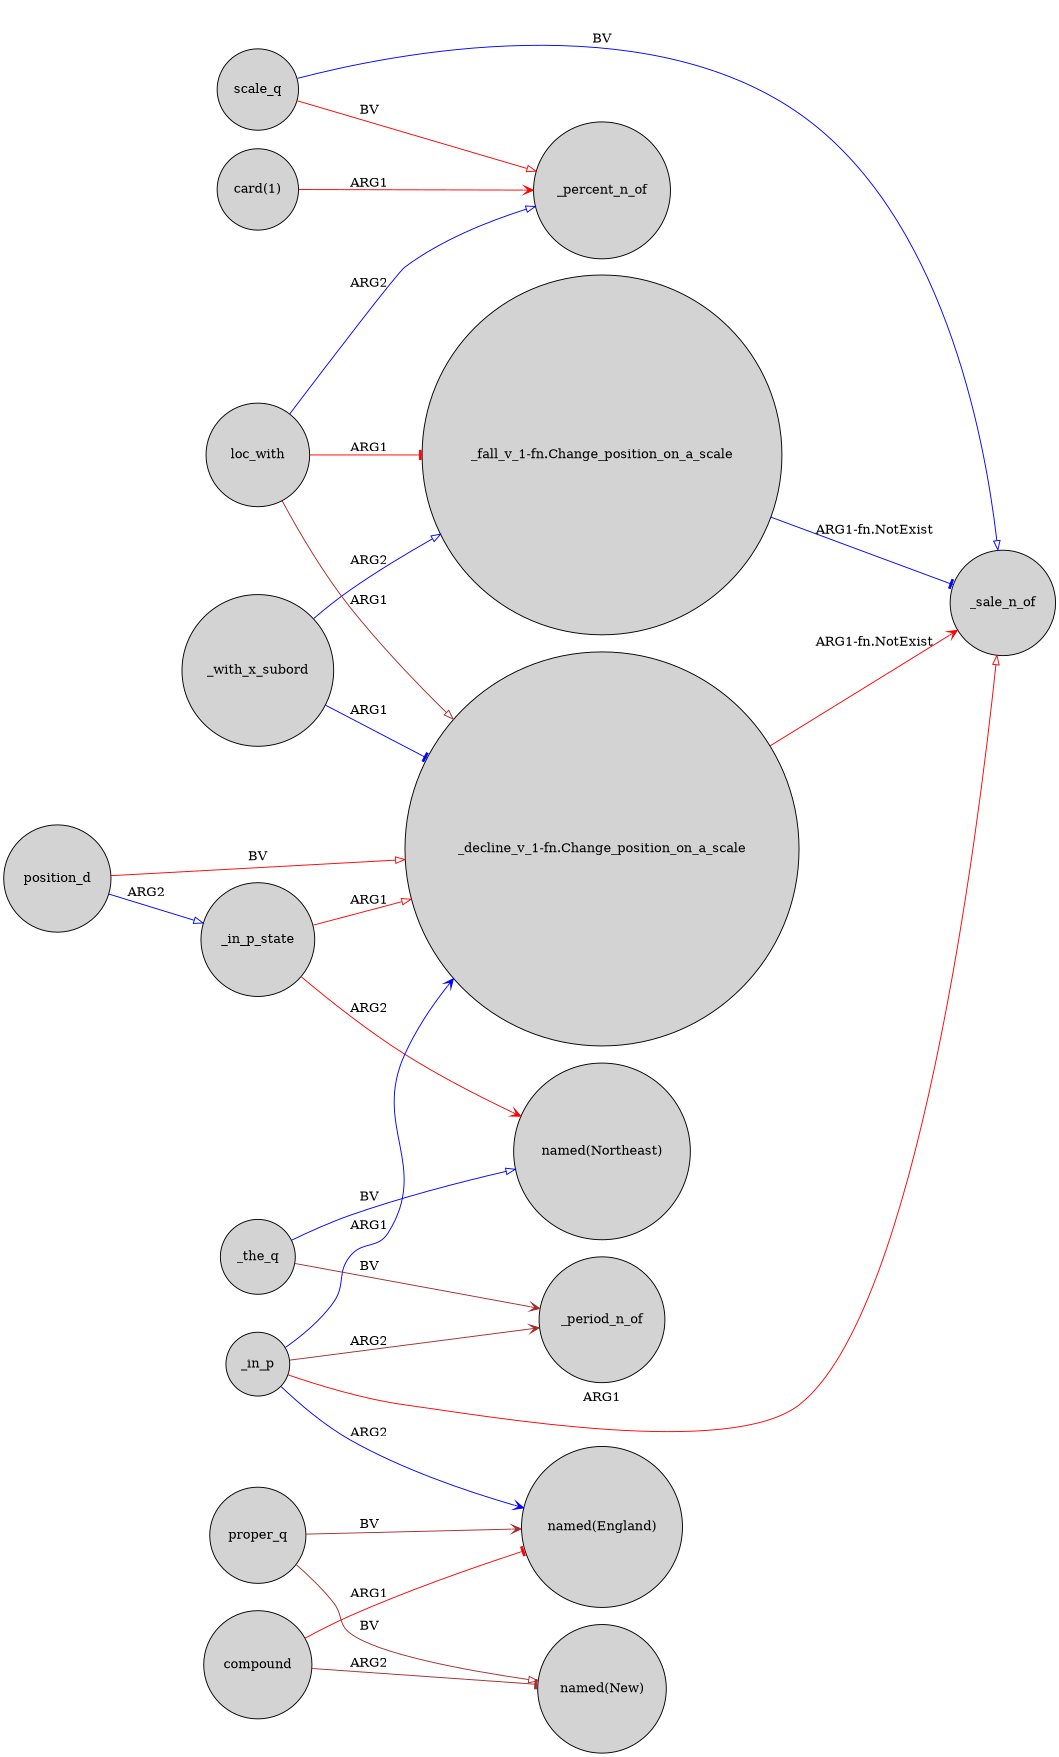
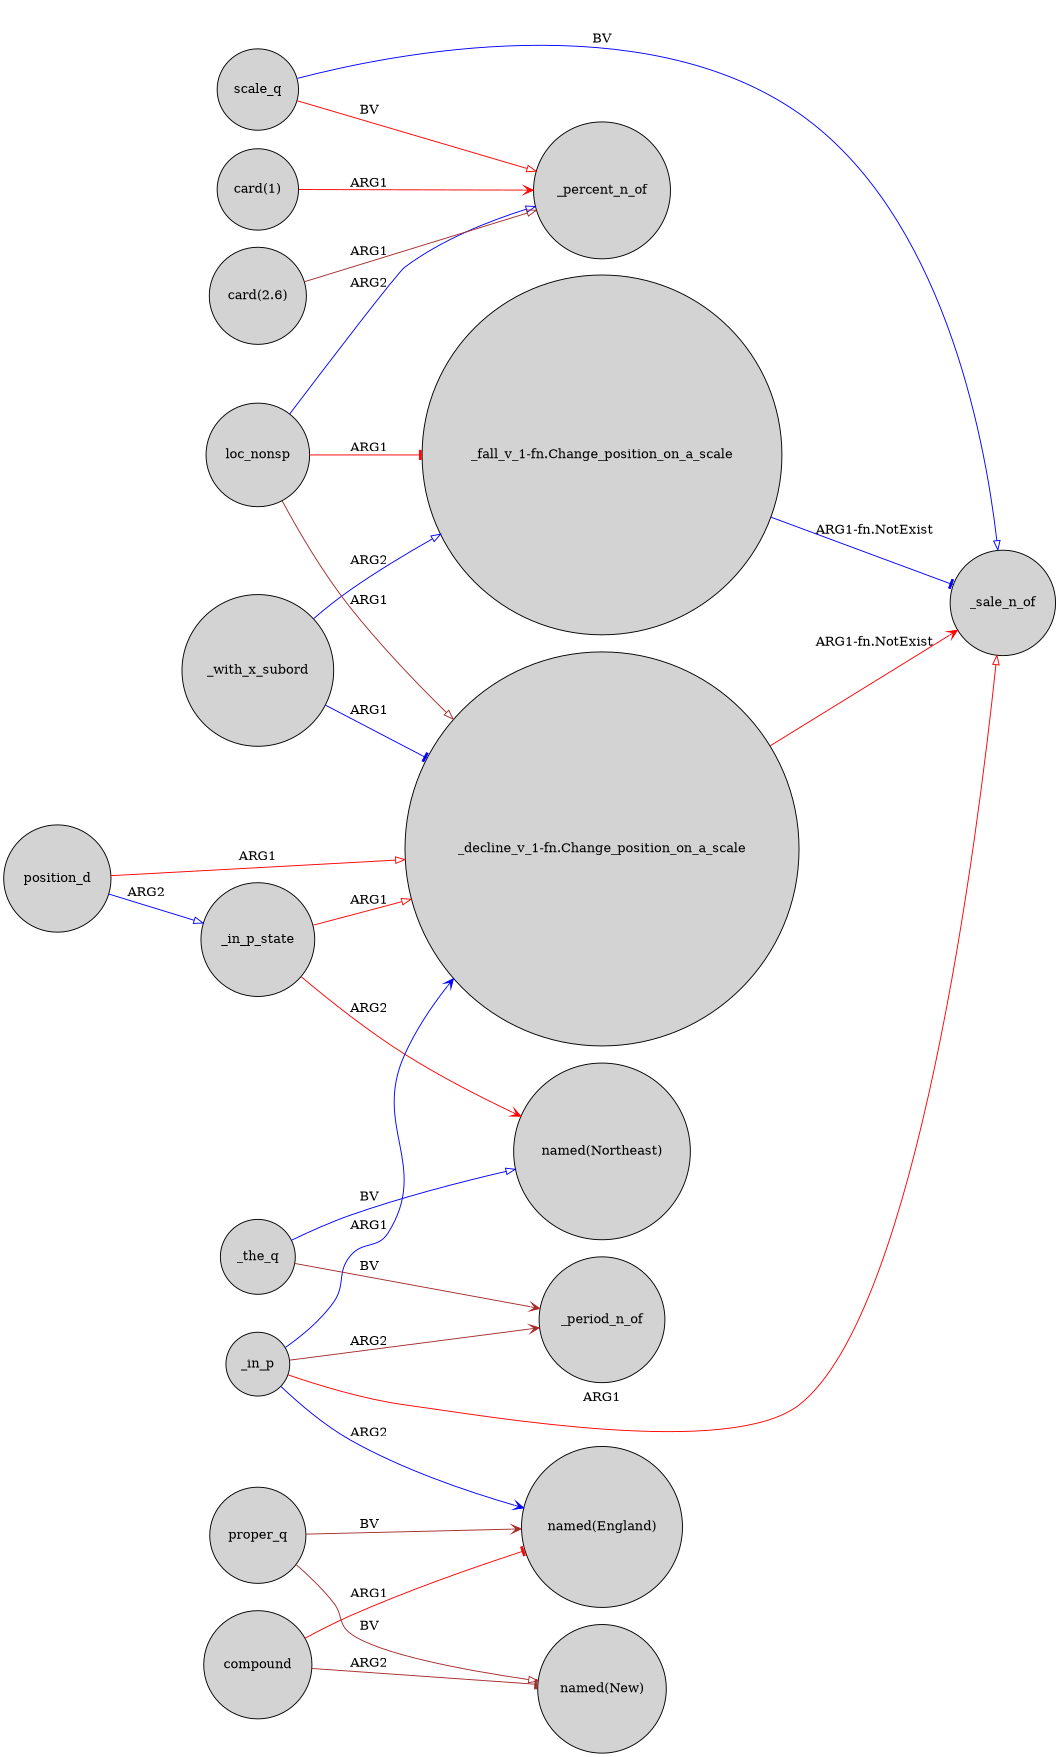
none -> (258, 296)
(258, 455) -> (258, 455)
(258, 857) -> (258, 857)
